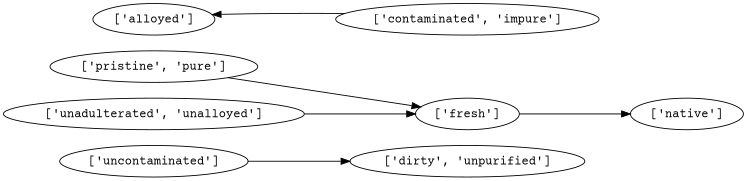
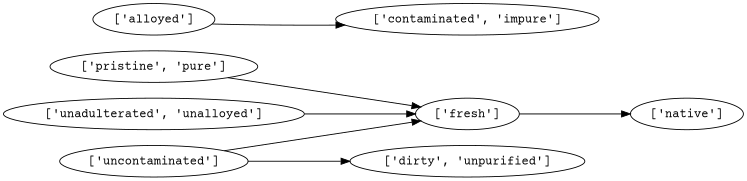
(283, 13) -> (274, 25)
none -> (318, 136)
